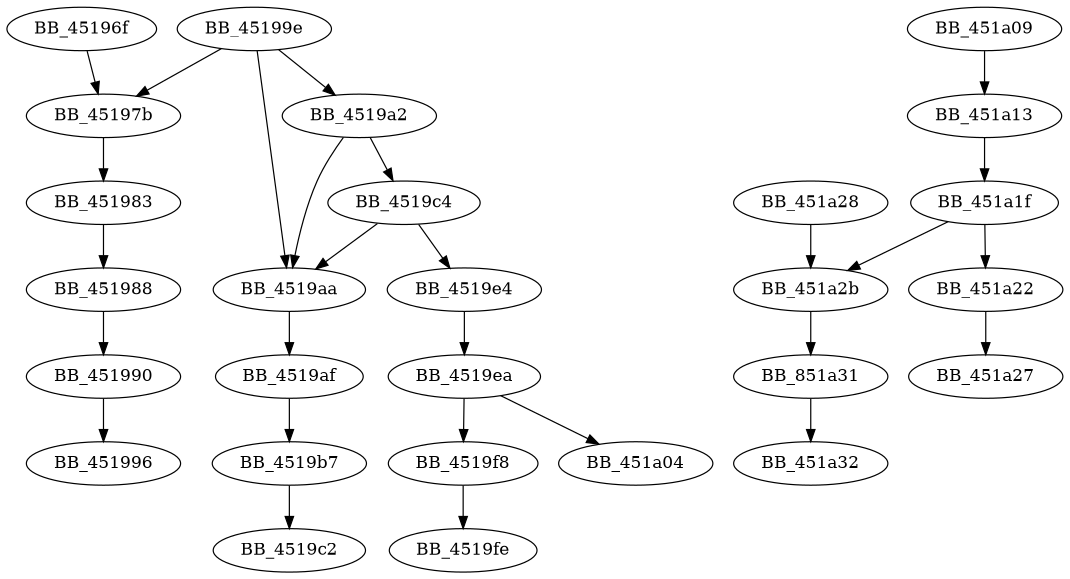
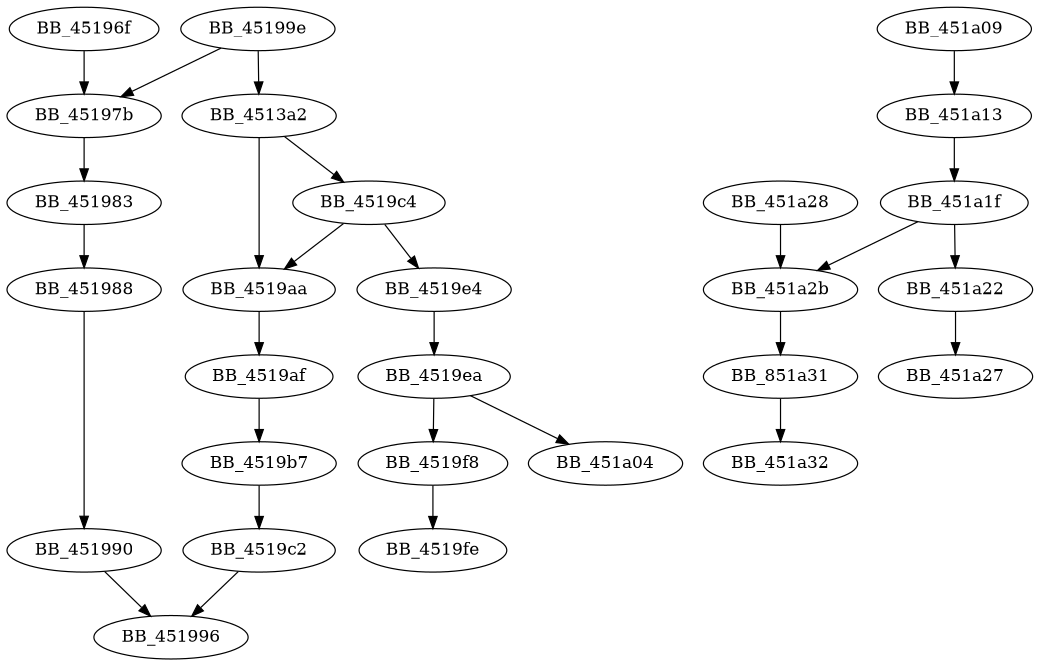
(359, 116) -> (259, 116)
(271, 153) -> none
none -> (220, 590)
